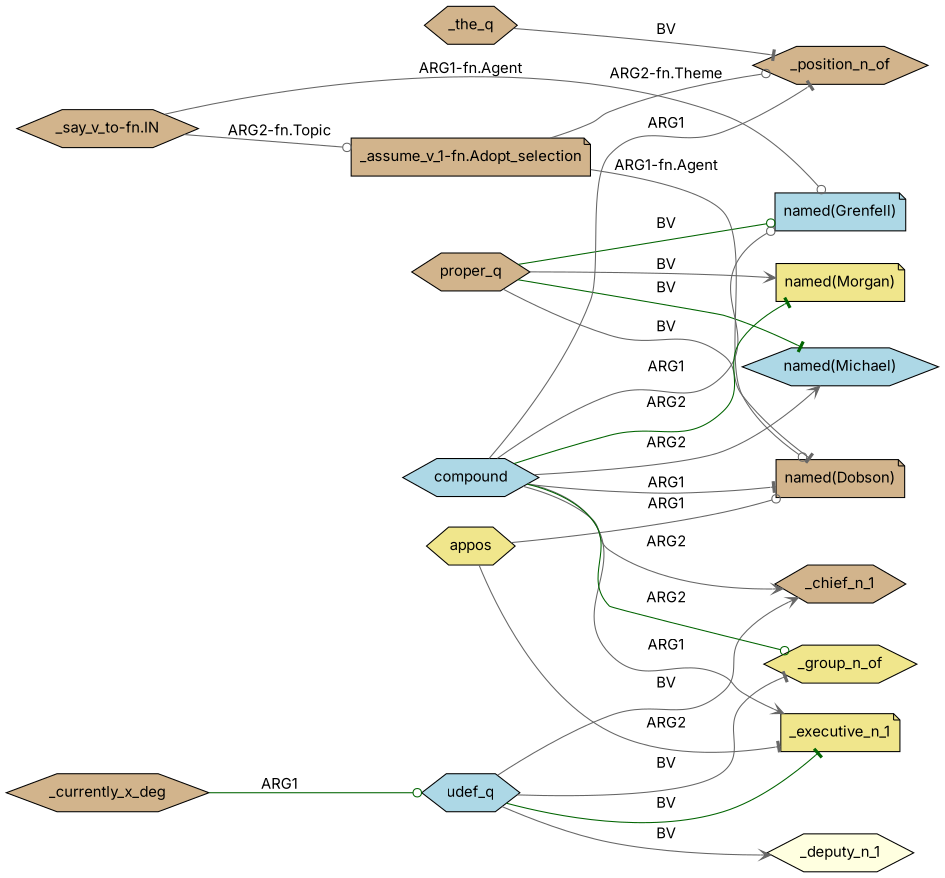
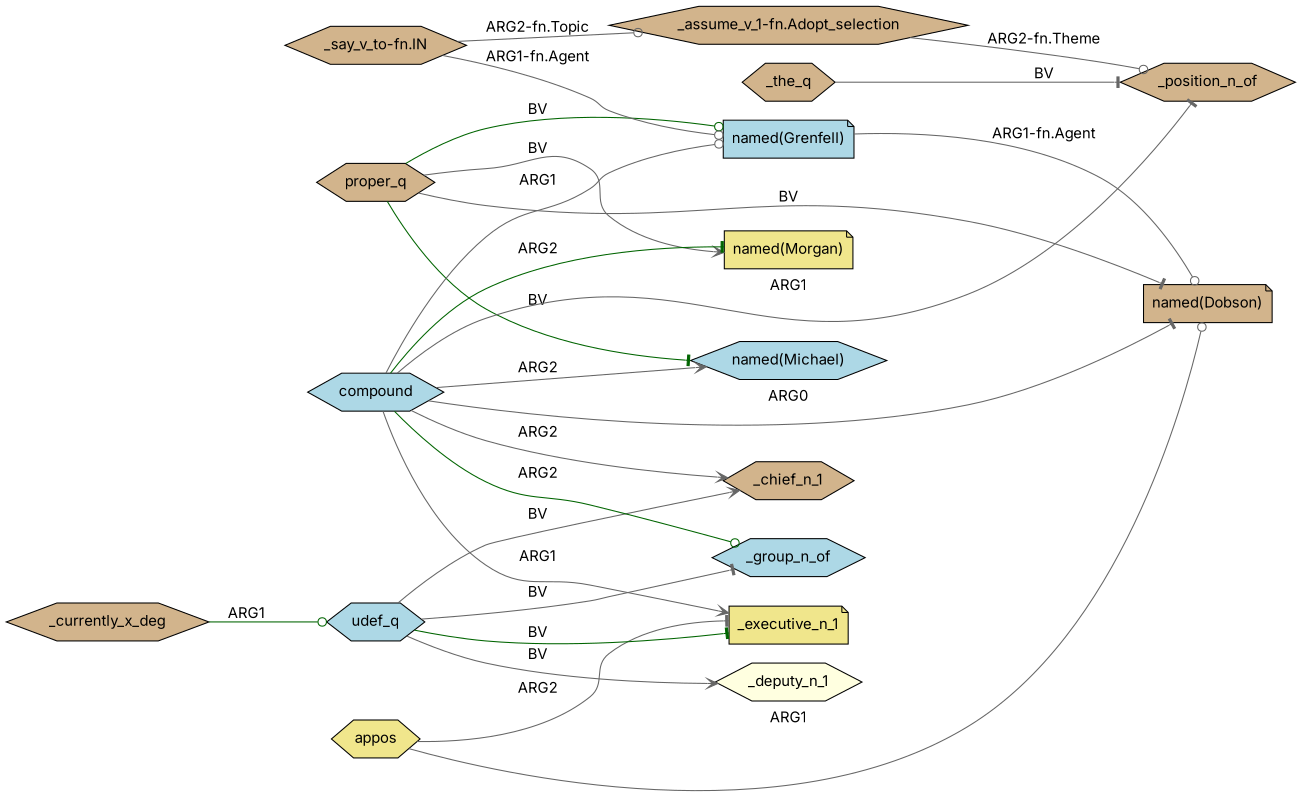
(471, 157) -> (789, 25)
(735, 253) -> (1047, 156)
(666, 483) -> (789, 397)
(840, 664) -> (789, 558)
